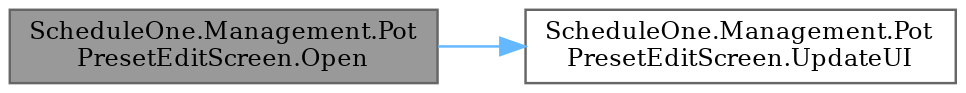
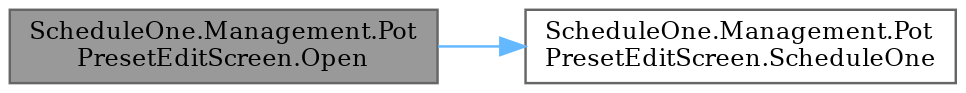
(741, 46) -> (741, 46)
